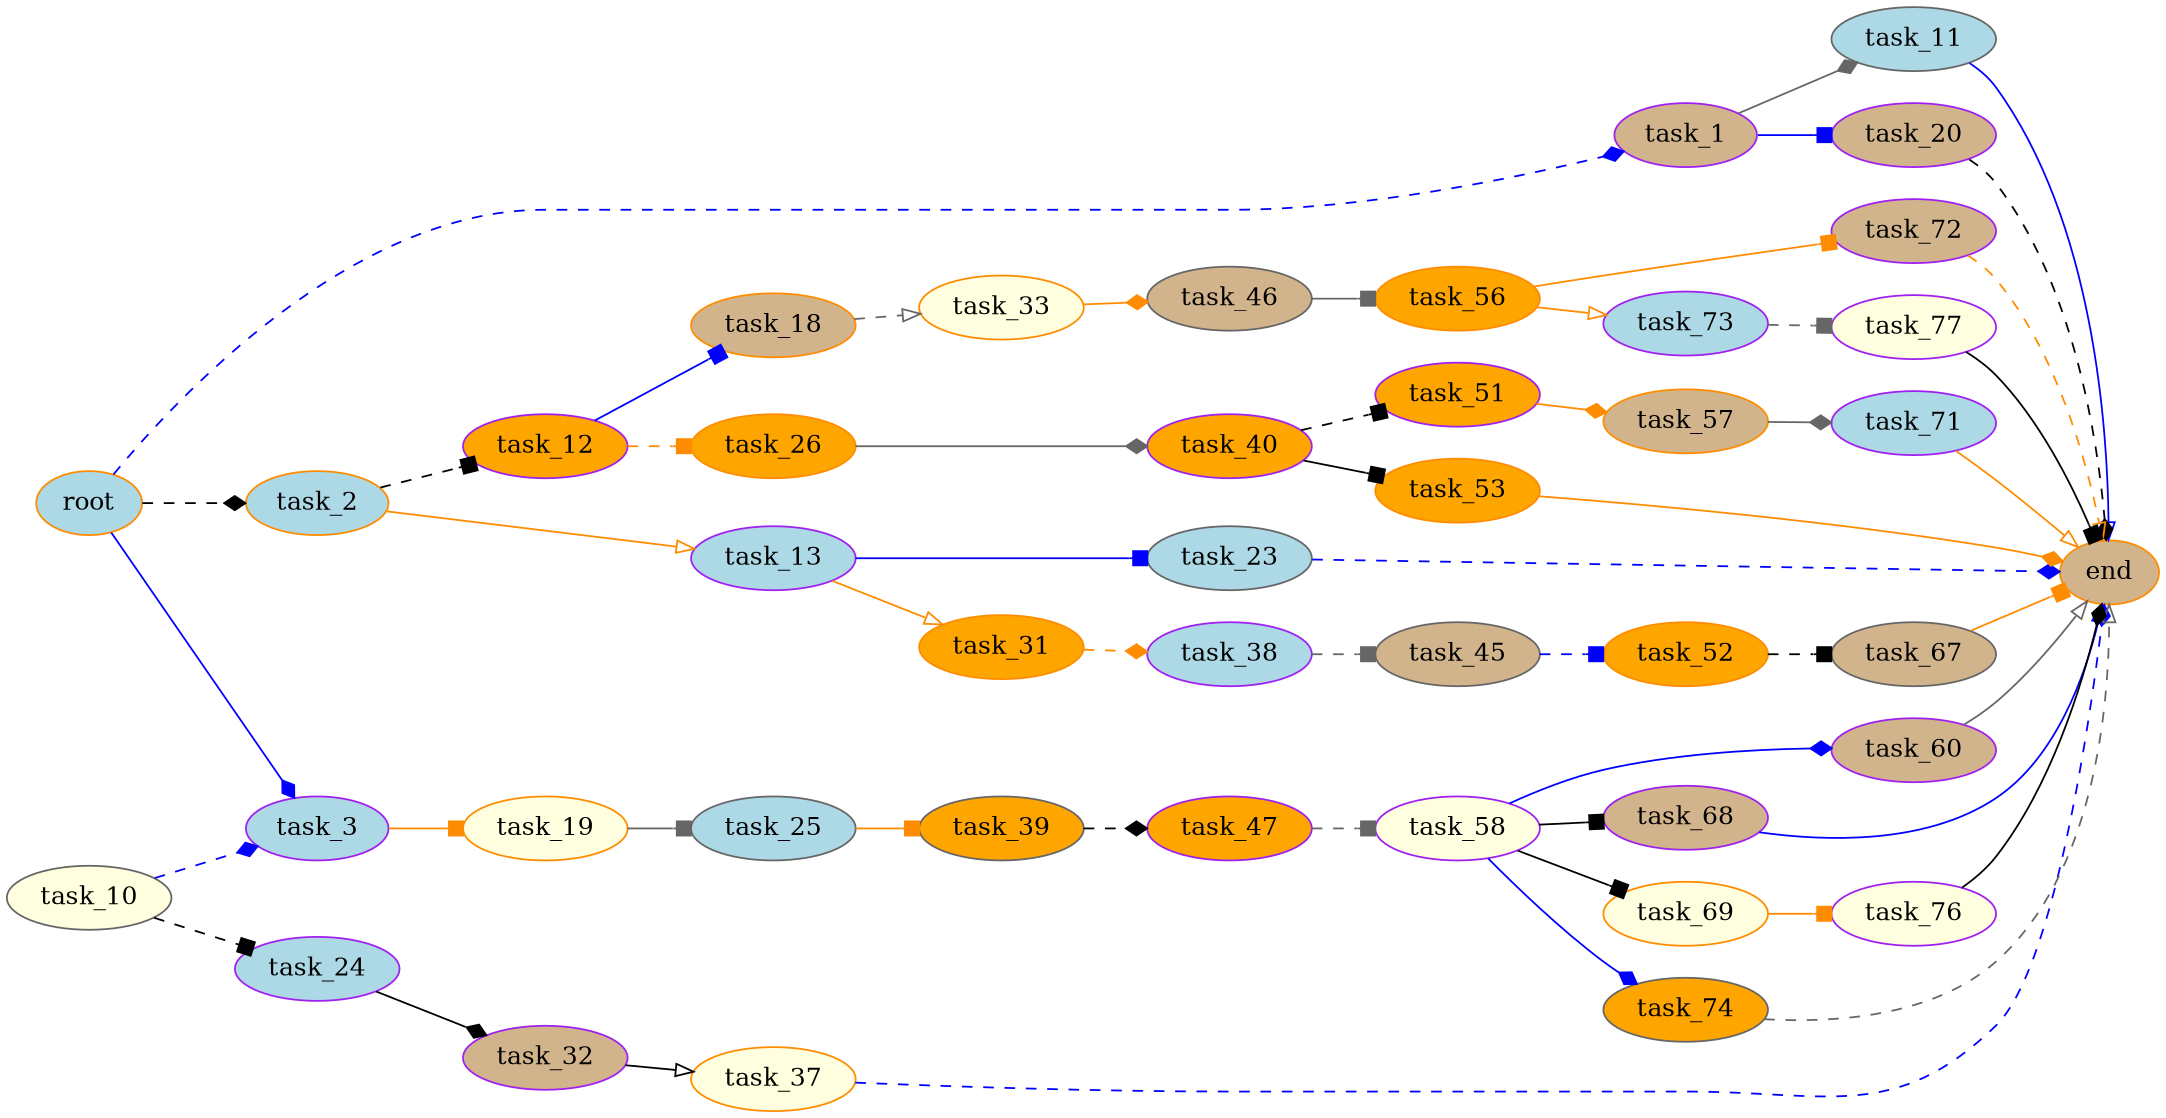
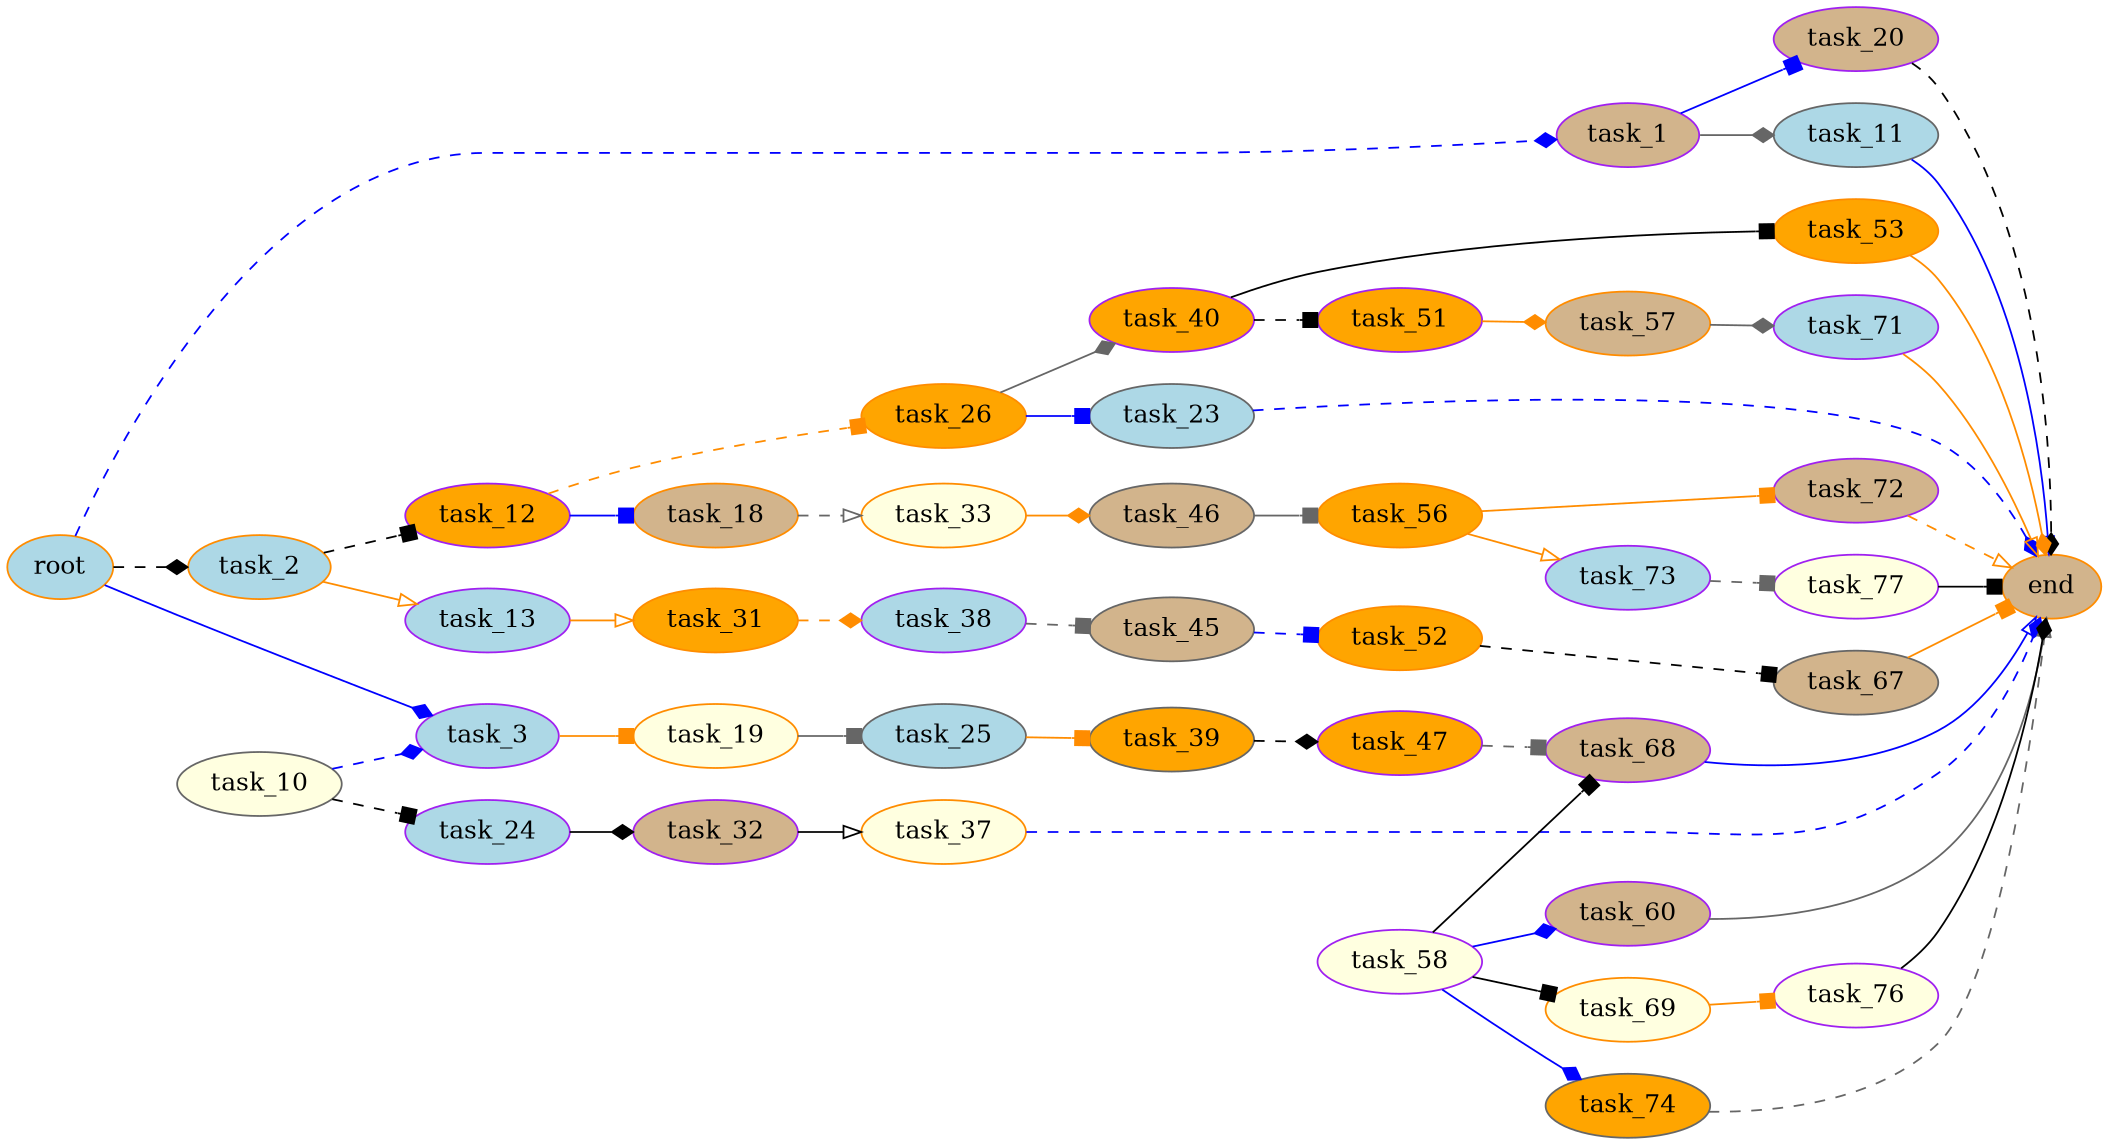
(992, 558) -> (1048, 416)
(1334, 828) -> (1505, 746)
